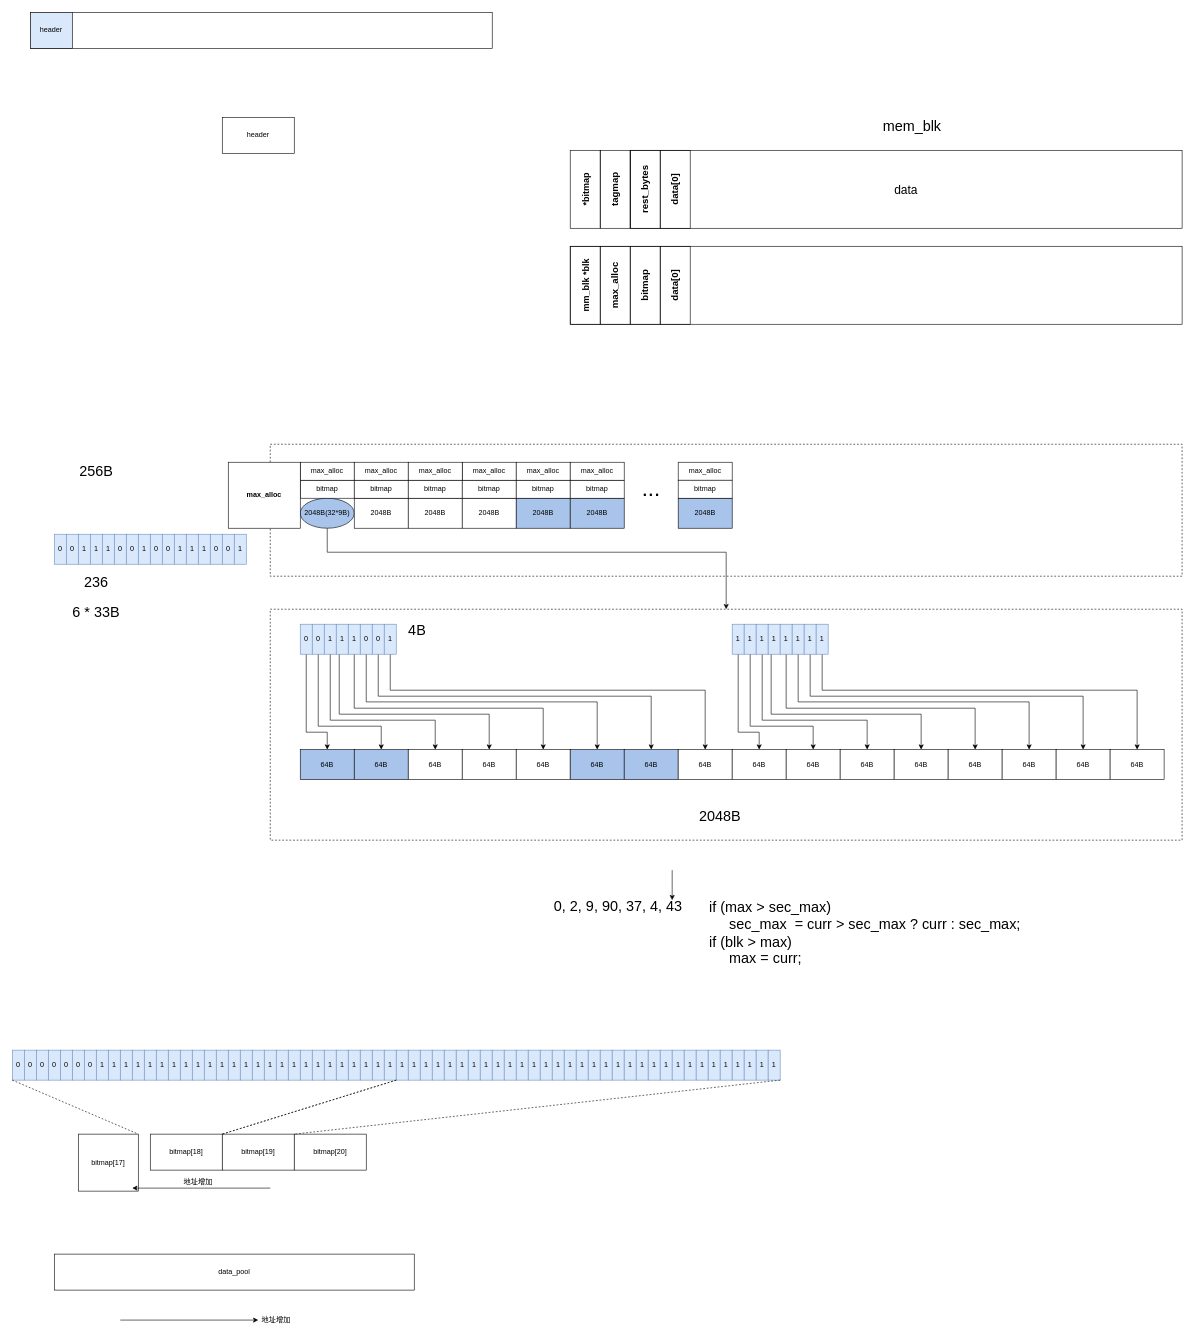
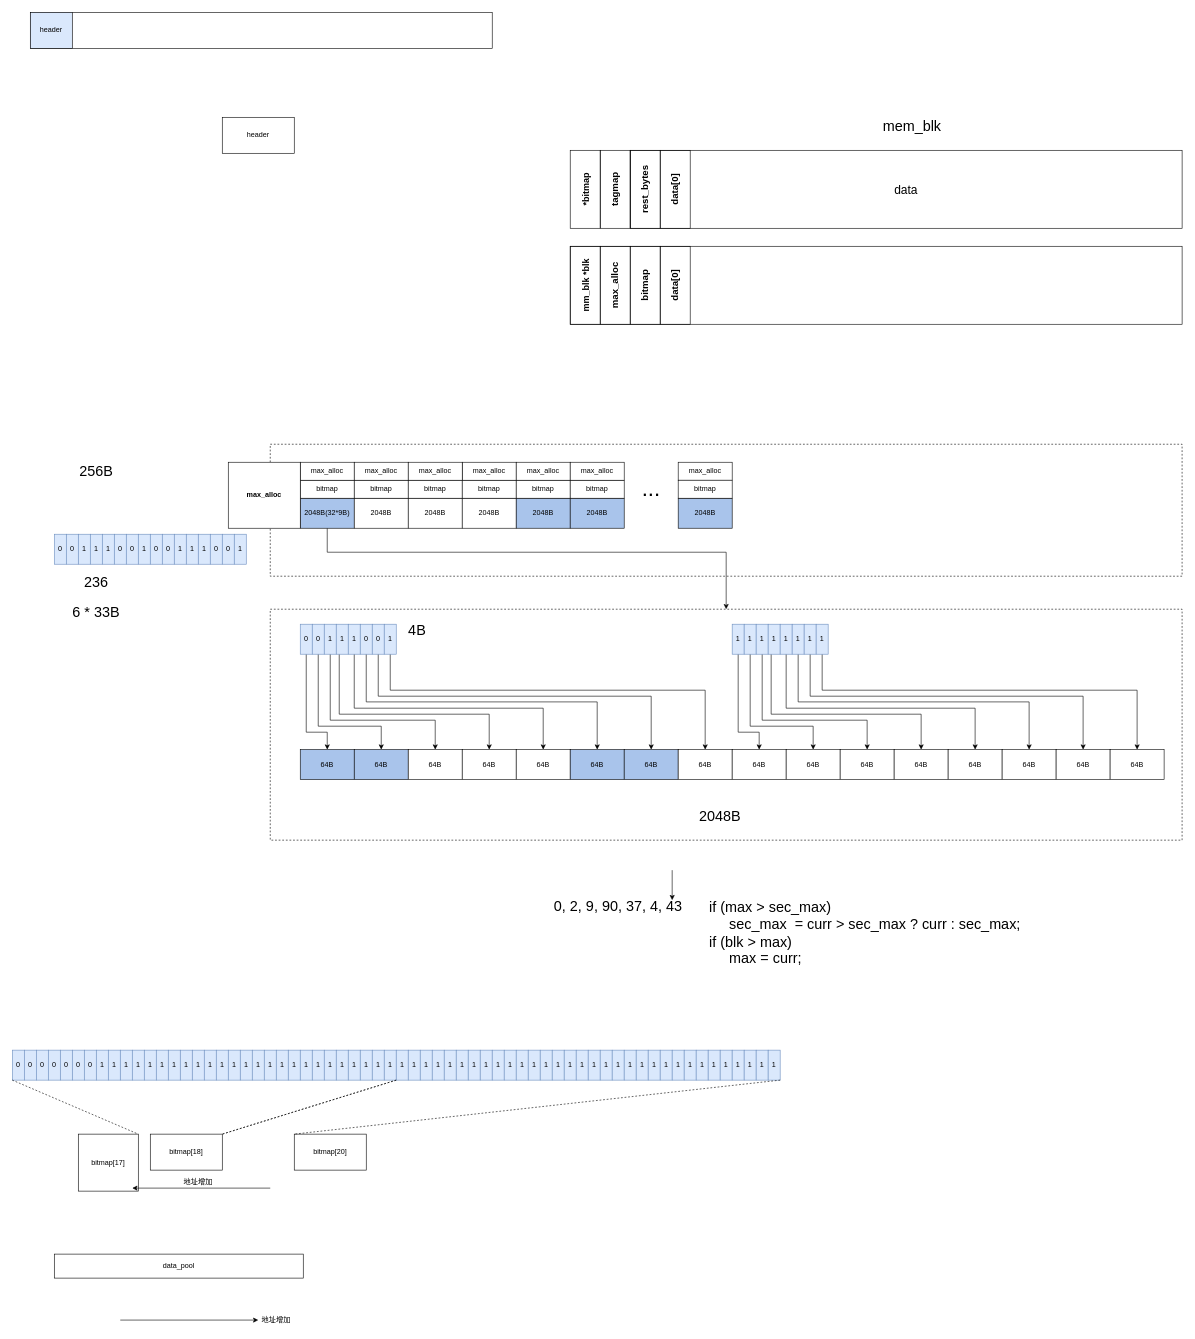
(327, 513) -> (327, 513)
(258, 1152) -> none
(234, 1272) -> (179, 1266)
